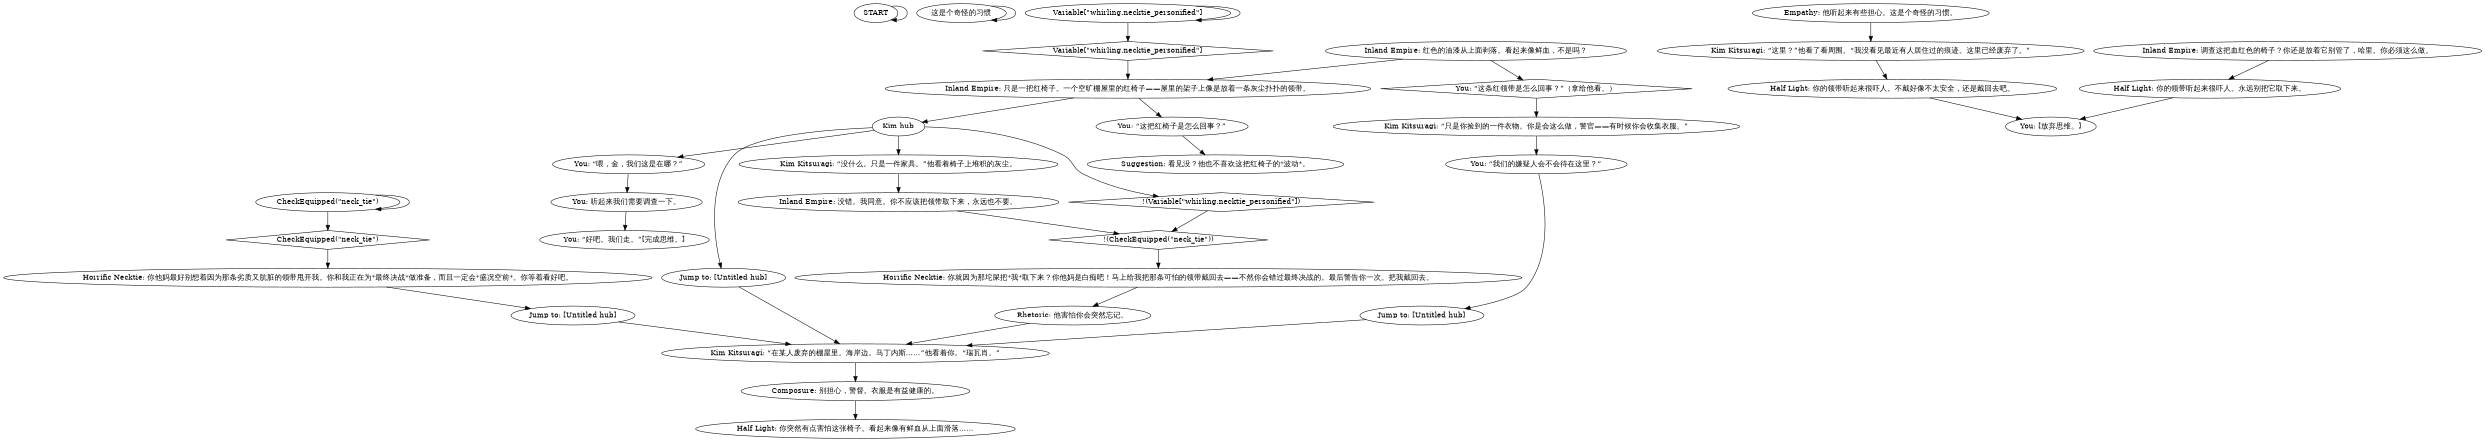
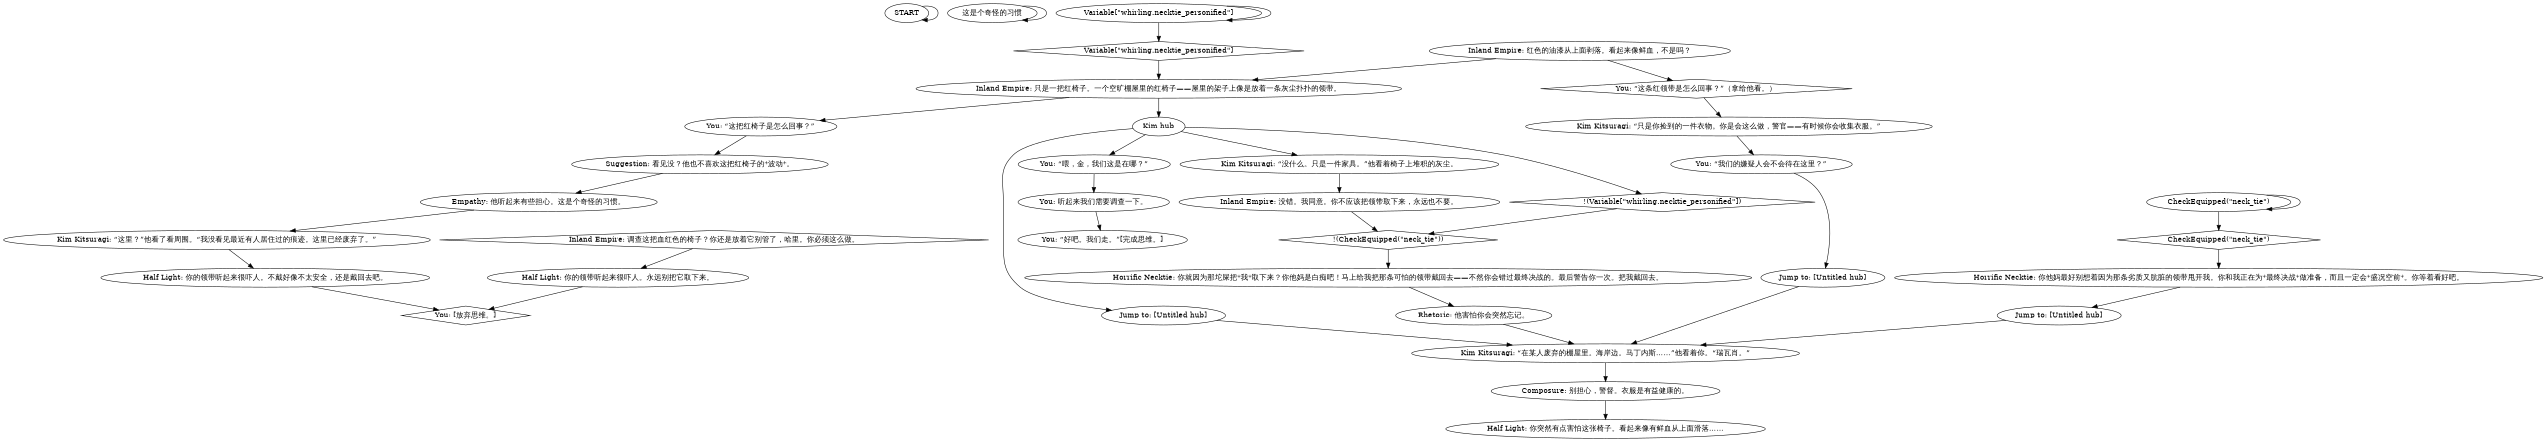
(2288, 51) -> (714, 240)
(2051, 127) -> (466, 316)
none -> (622, 183)
